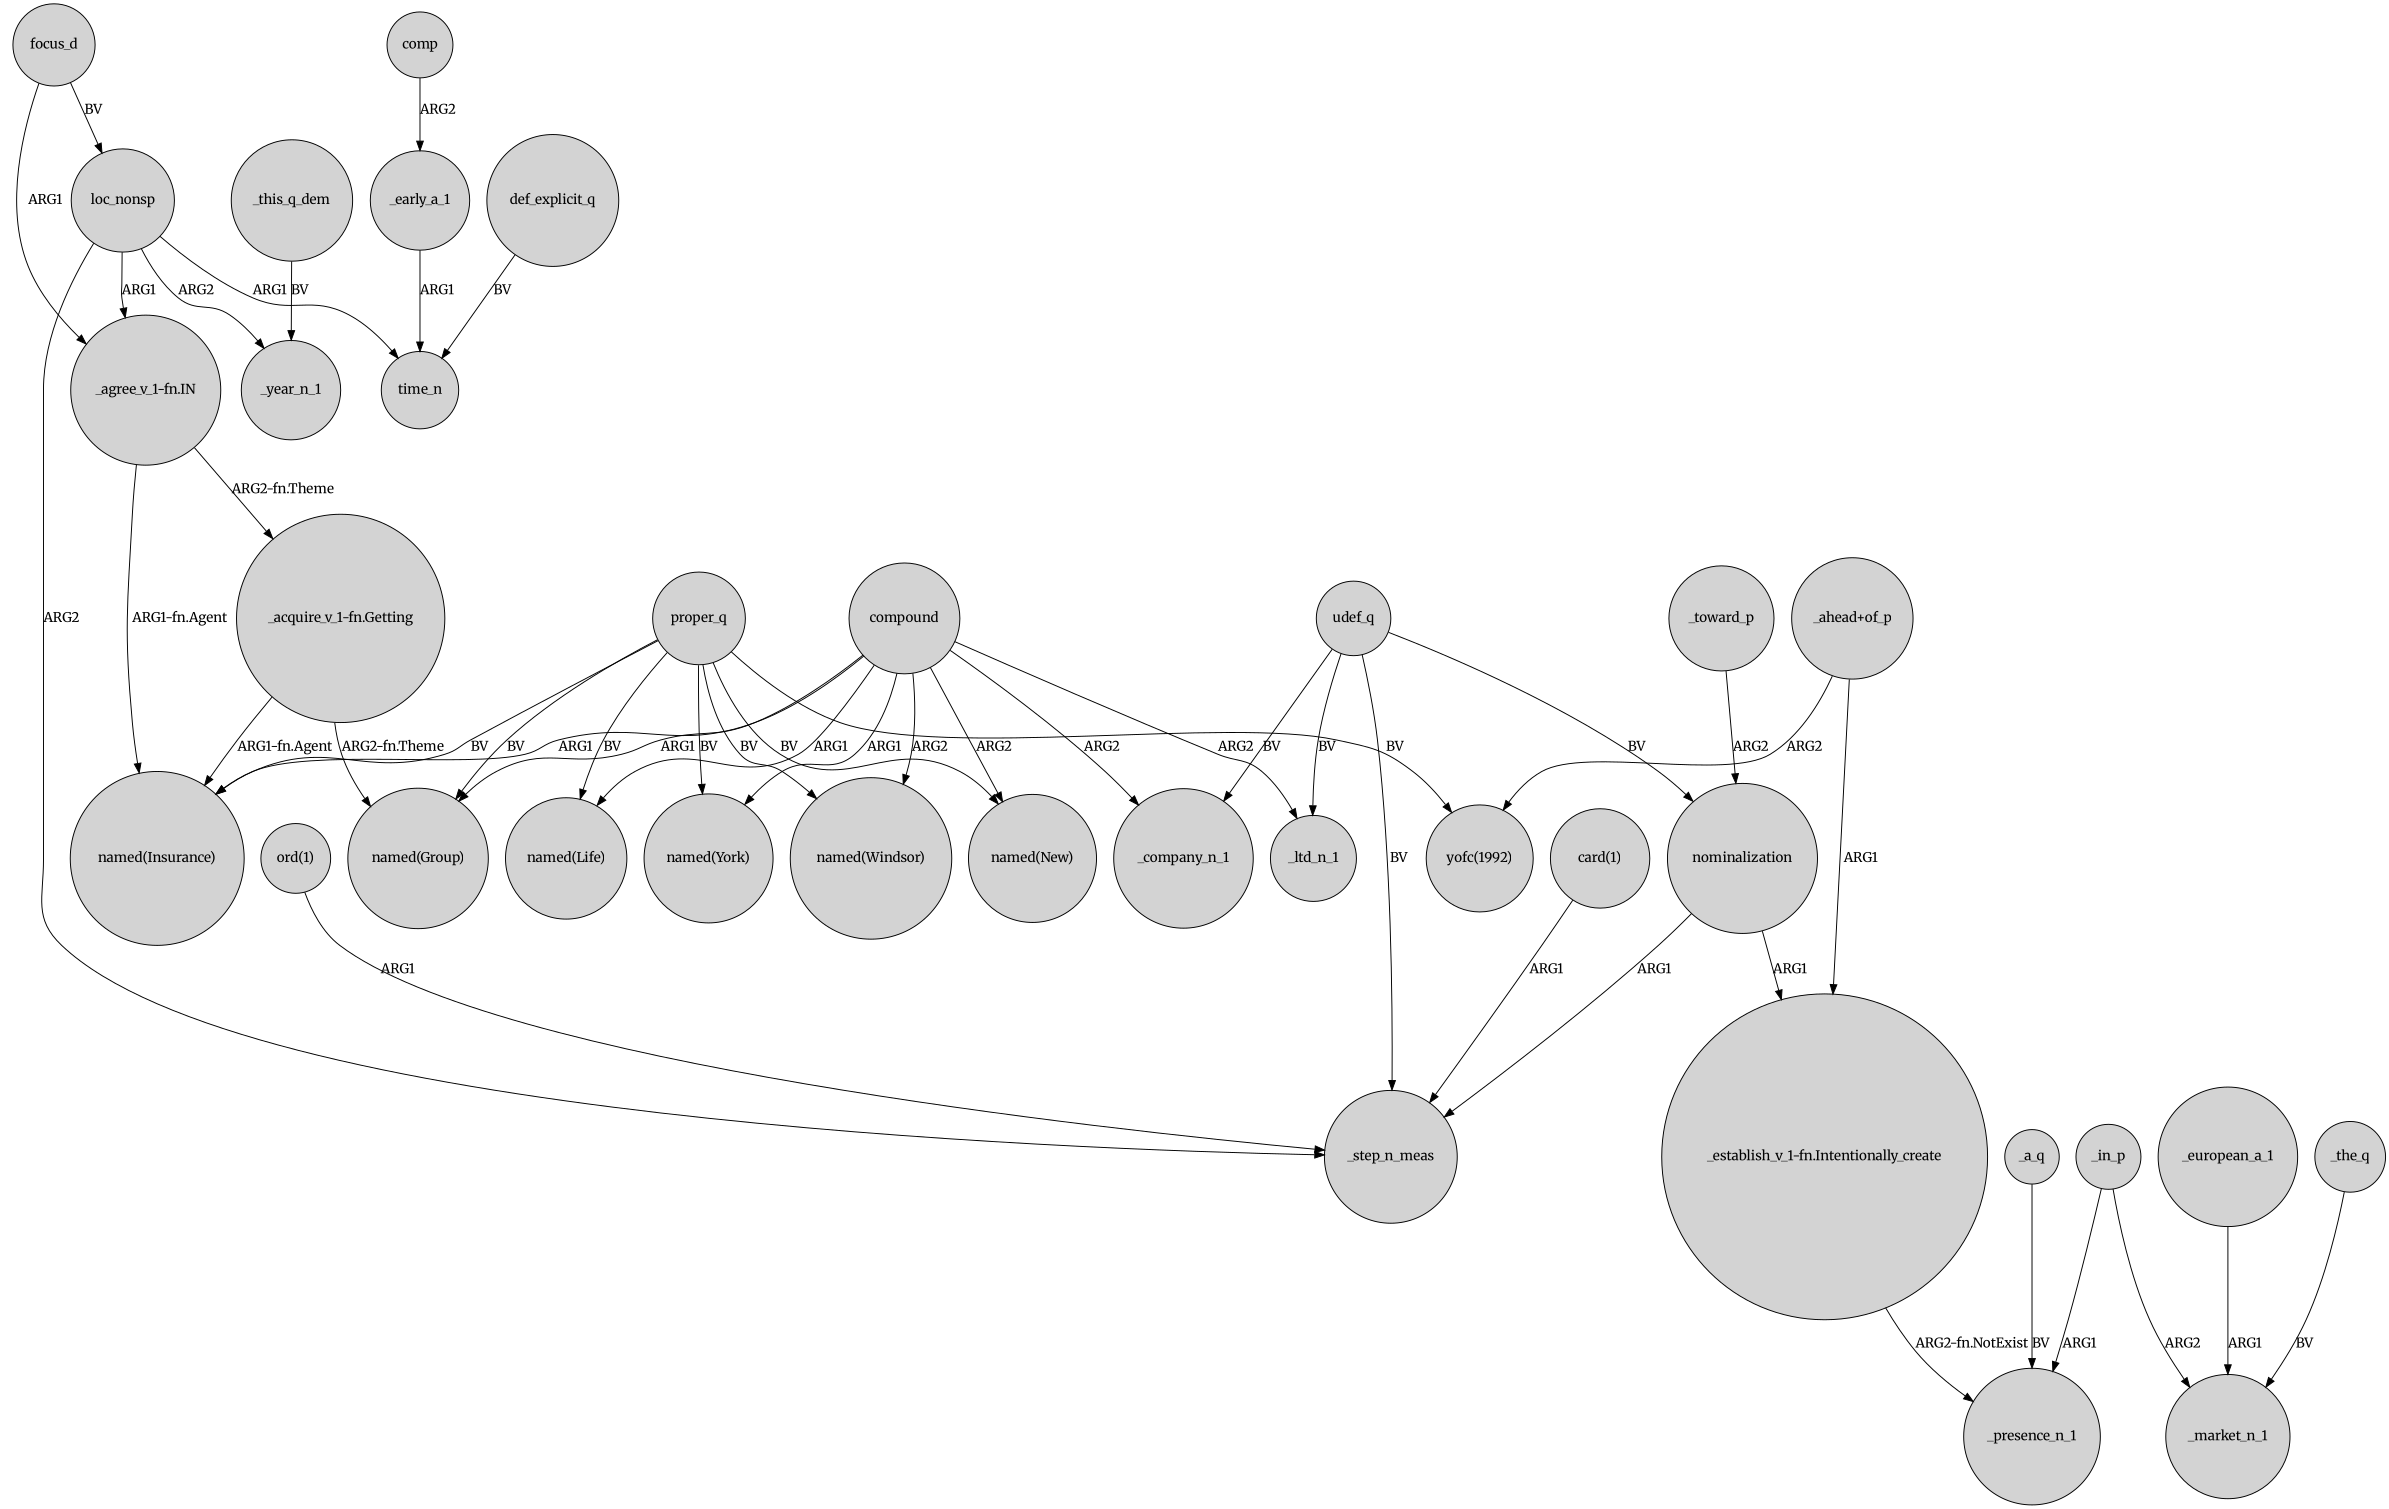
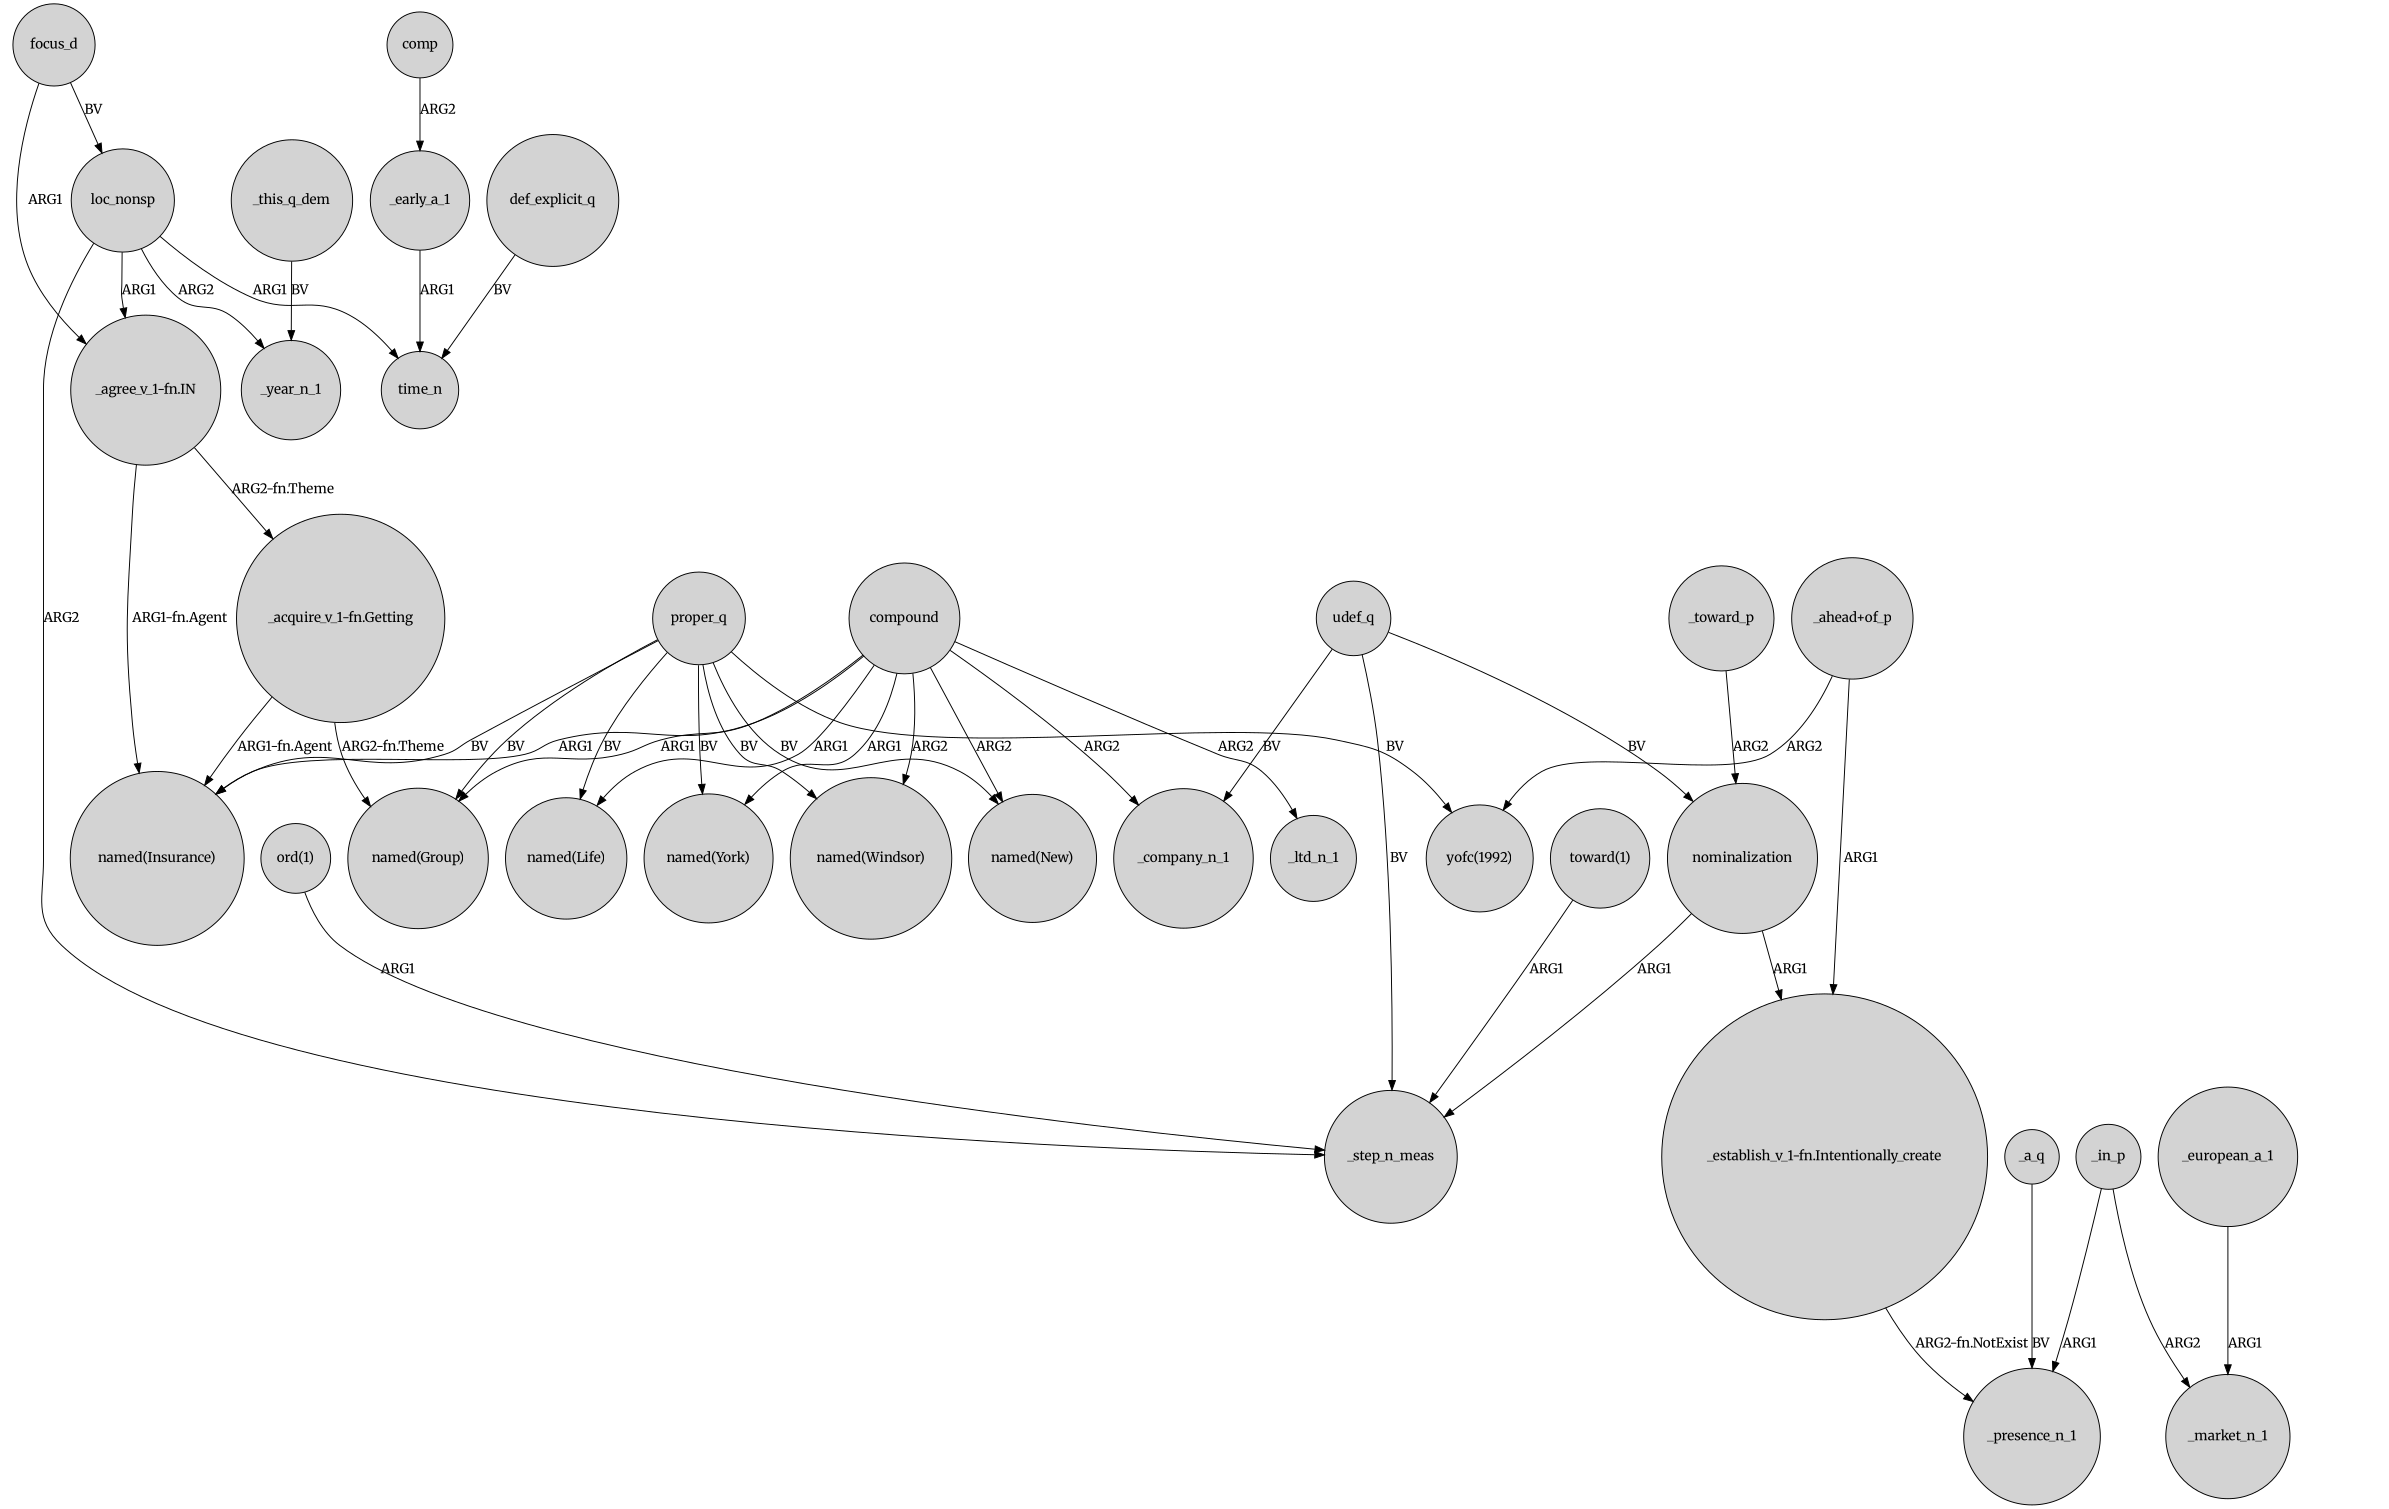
(1320, 728) -> none
(1600, 858) -> (1600, 858)
(2350, 1157) -> none
